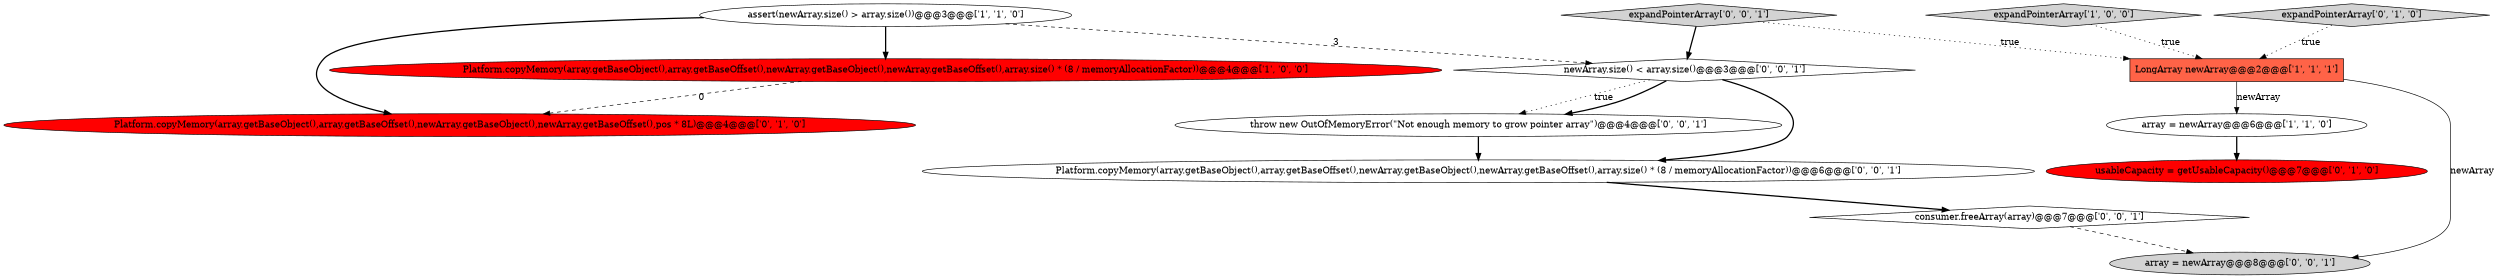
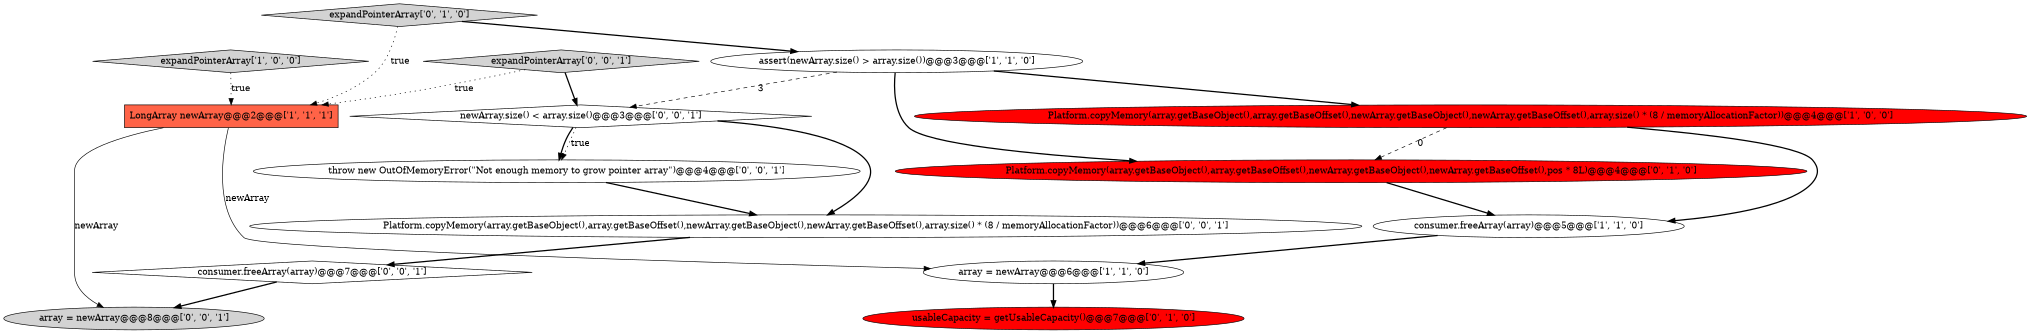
none -> (626, 36)
none -> (1529, 226)
(2128, 239) -> (229, 294)
